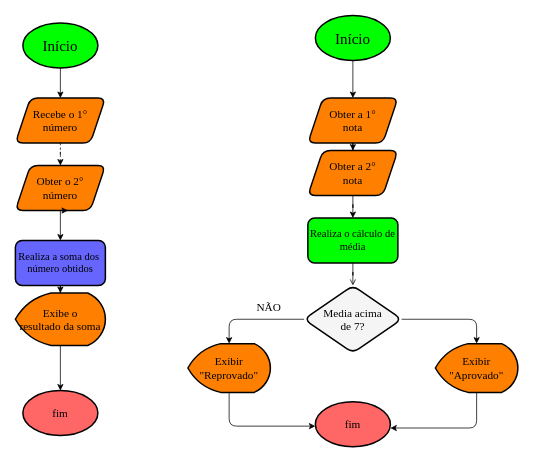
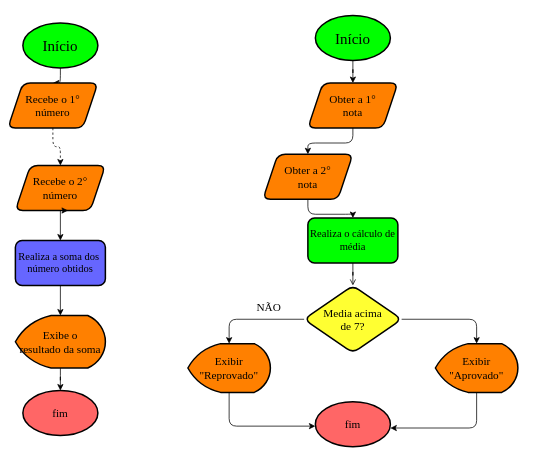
(60, 120) -> (53, 105)
(353, 120) -> (353, 105)
(353, 173) -> (308, 177)
(60, 188) -> (60, 188)
(60, 319) -> (60, 342)
(353, 319) -> (353, 319)
